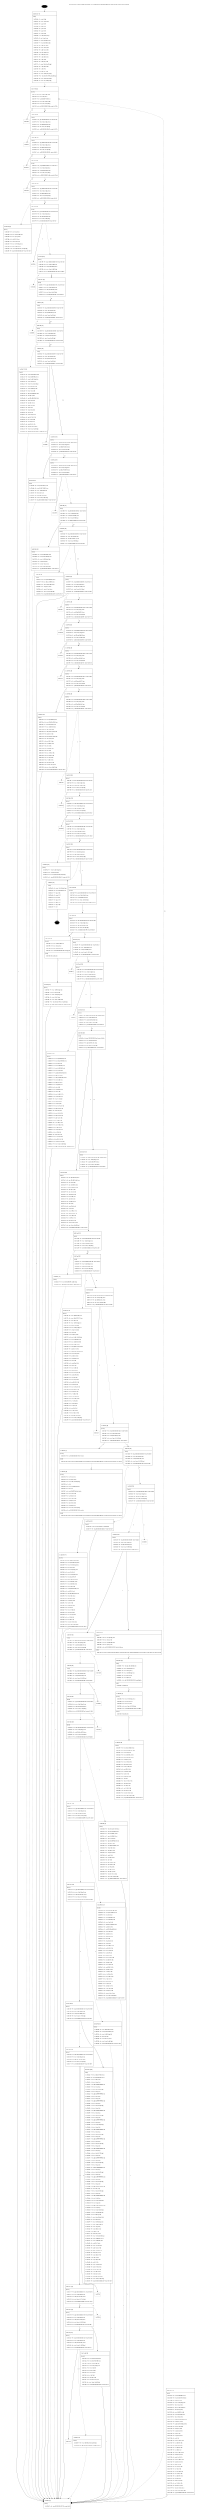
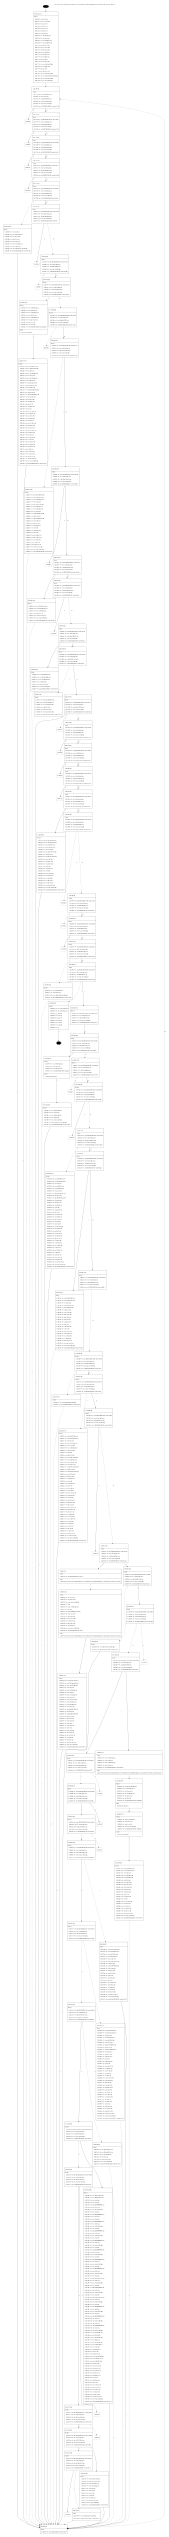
none -> (33, 317)
